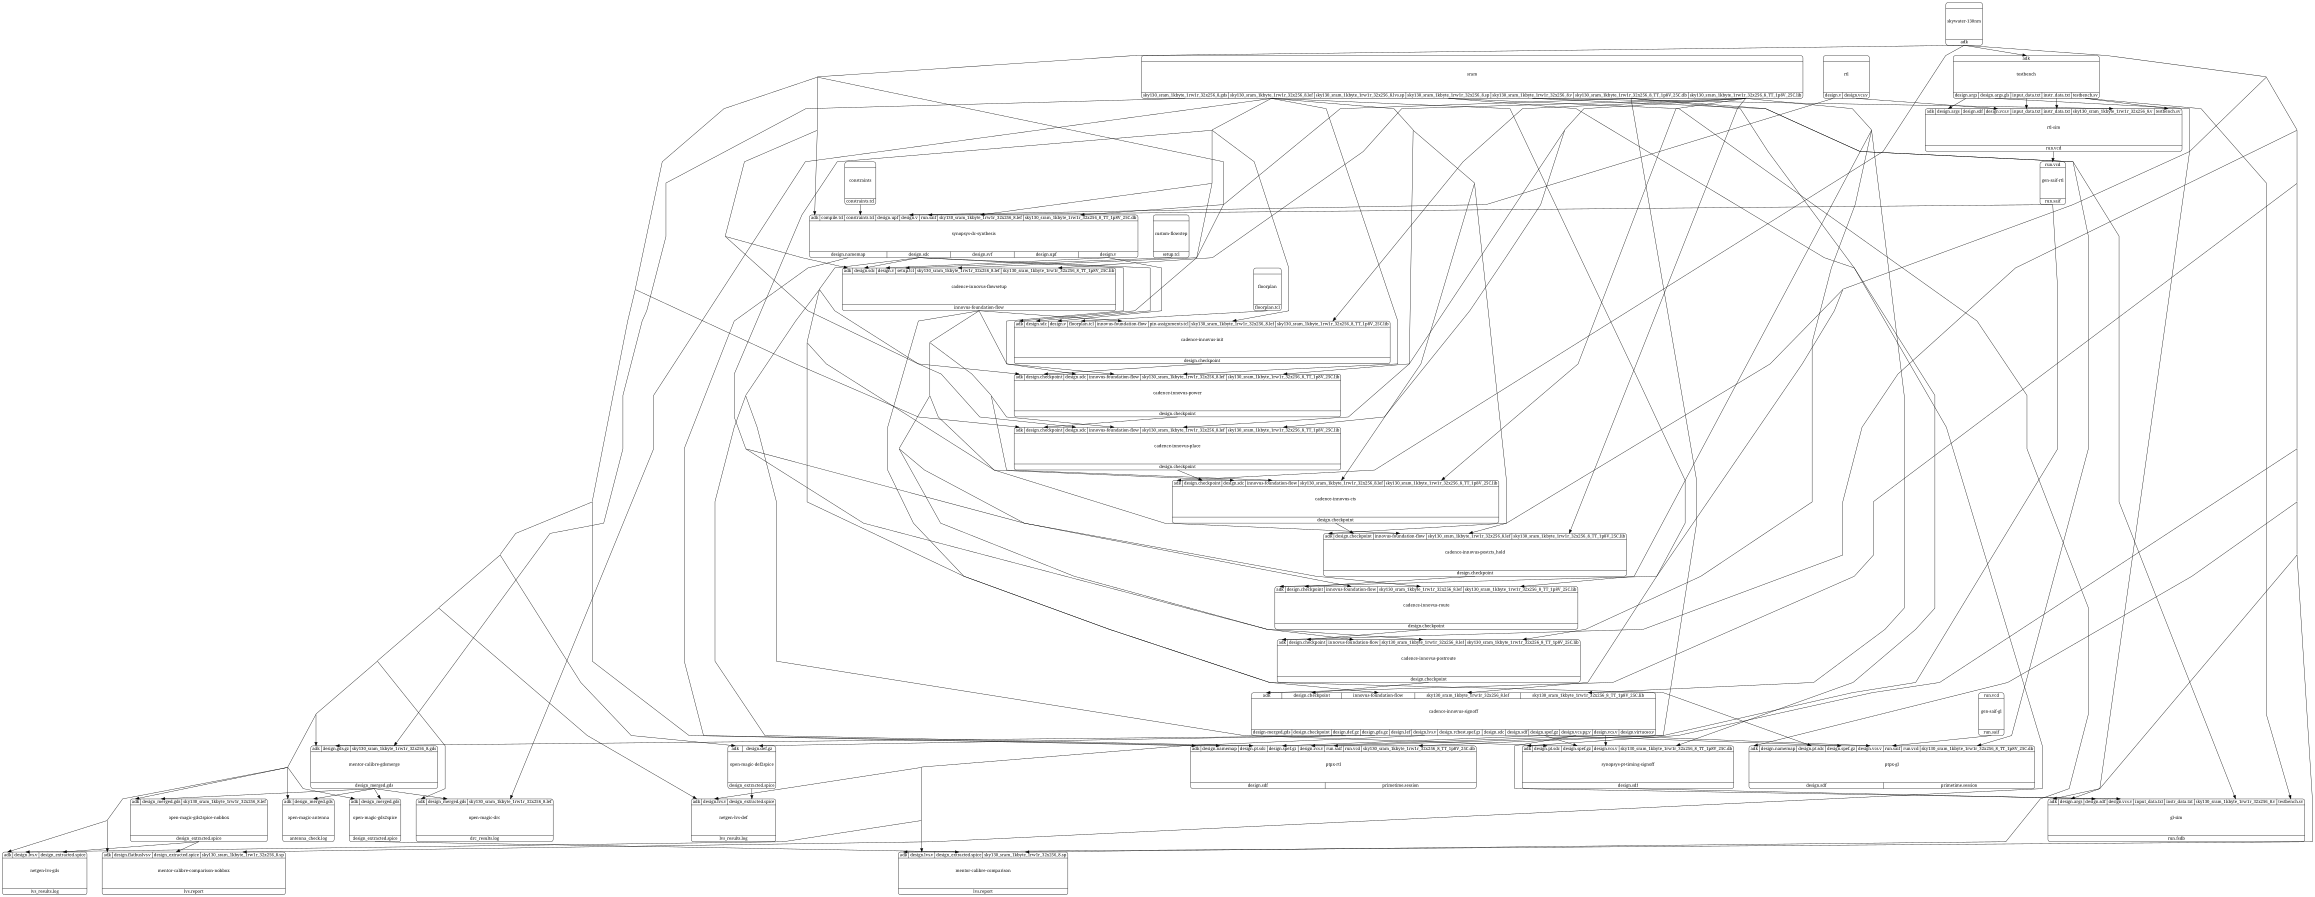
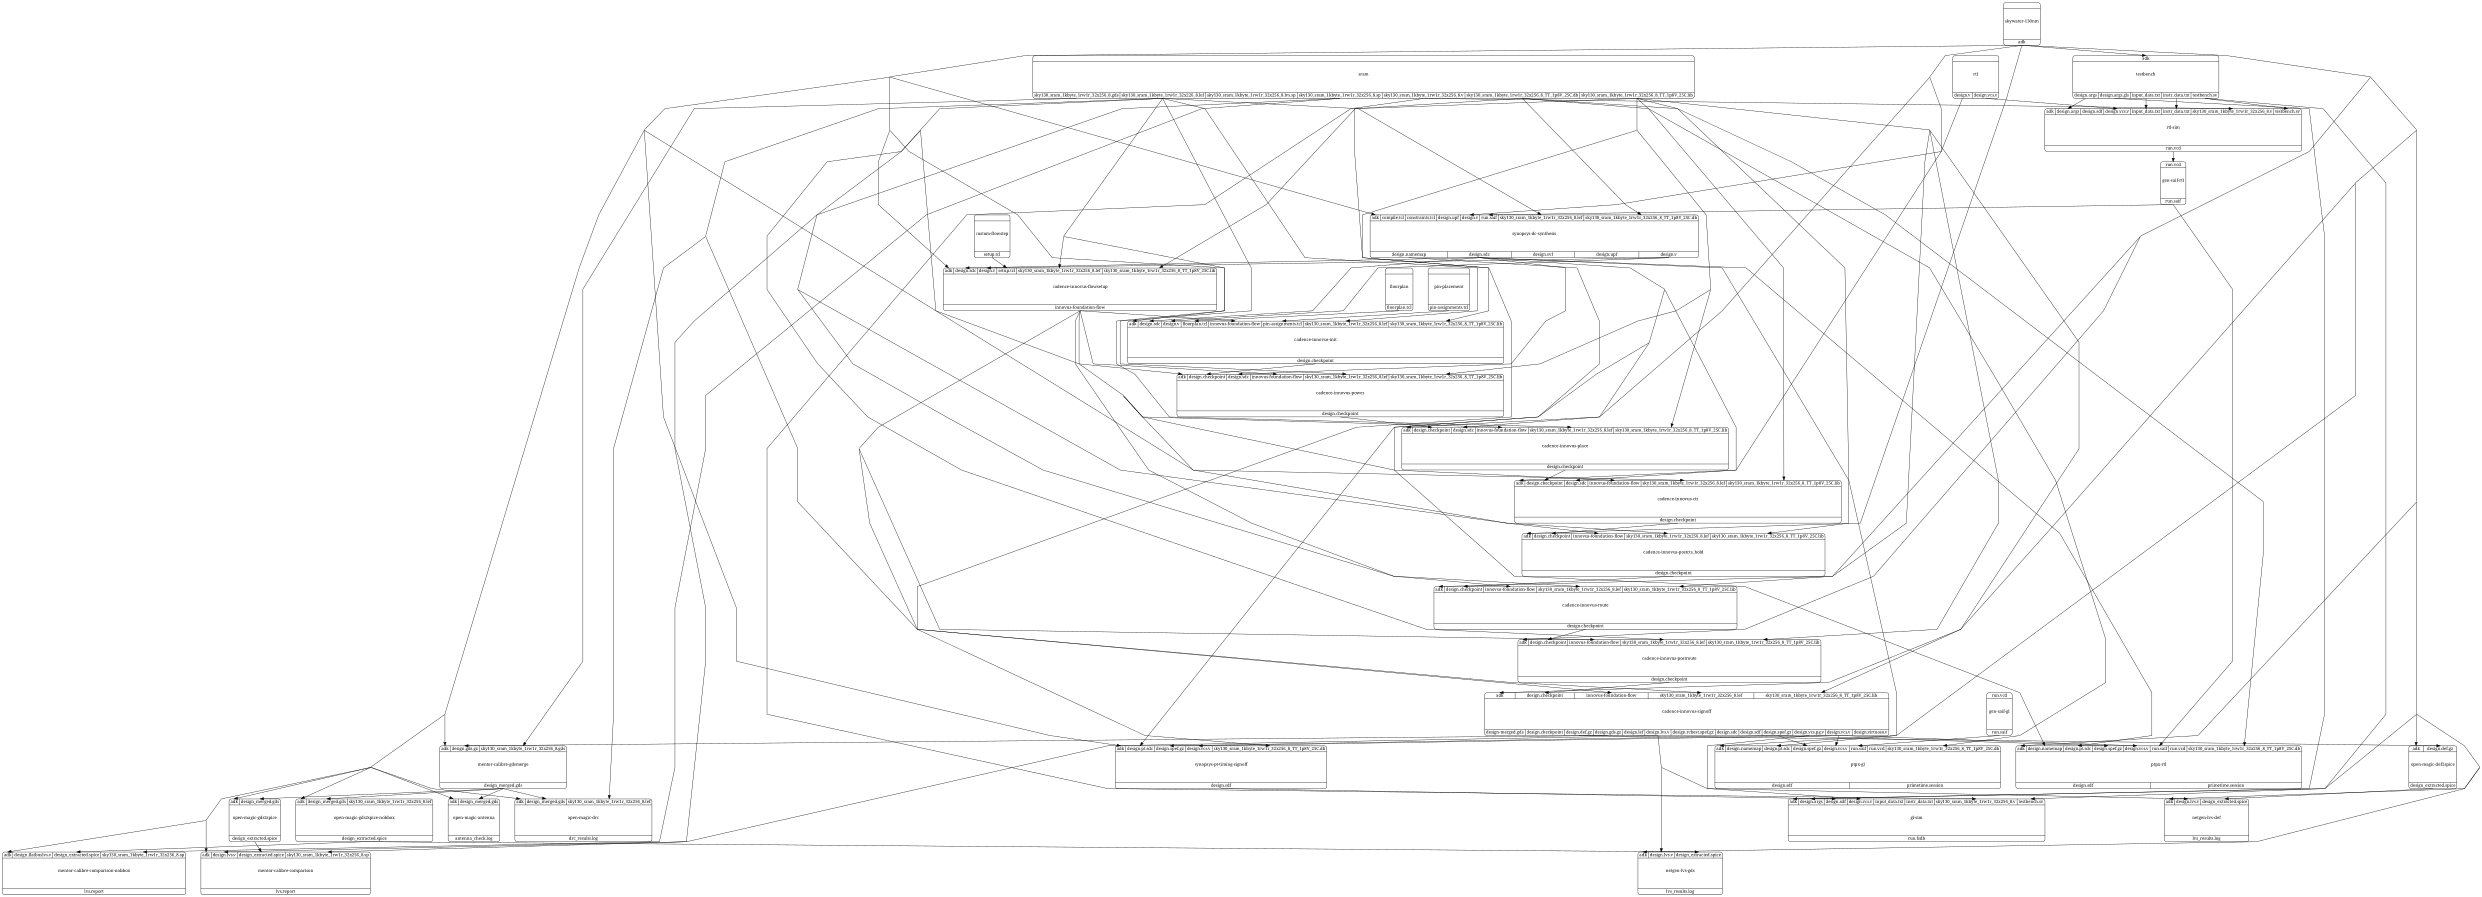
(1271, 95) -> (1163, 95)
(860, 183) -> none
none -> (1449, 289)
